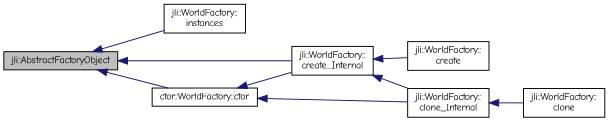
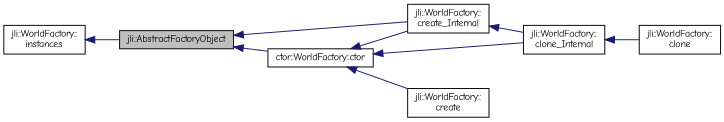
(133, 40) -> (107, 40)
(395, 58) -> (382, 80)
